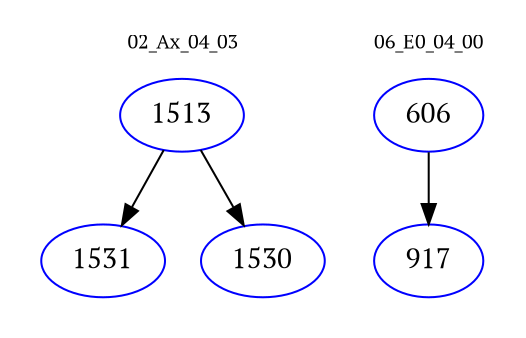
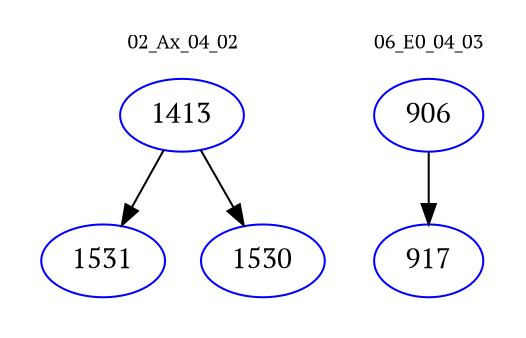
(183, 43) -> (183, 43)
(430, 43) -> (430, 43)
(182, 115) -> (182, 115)
(429, 115) -> (429, 115)
